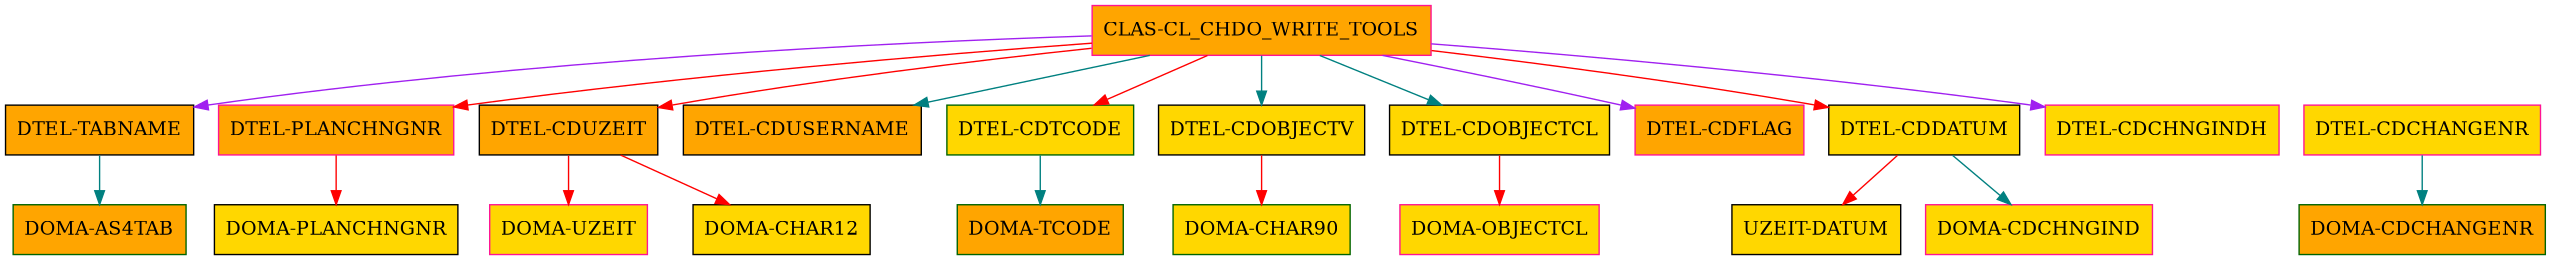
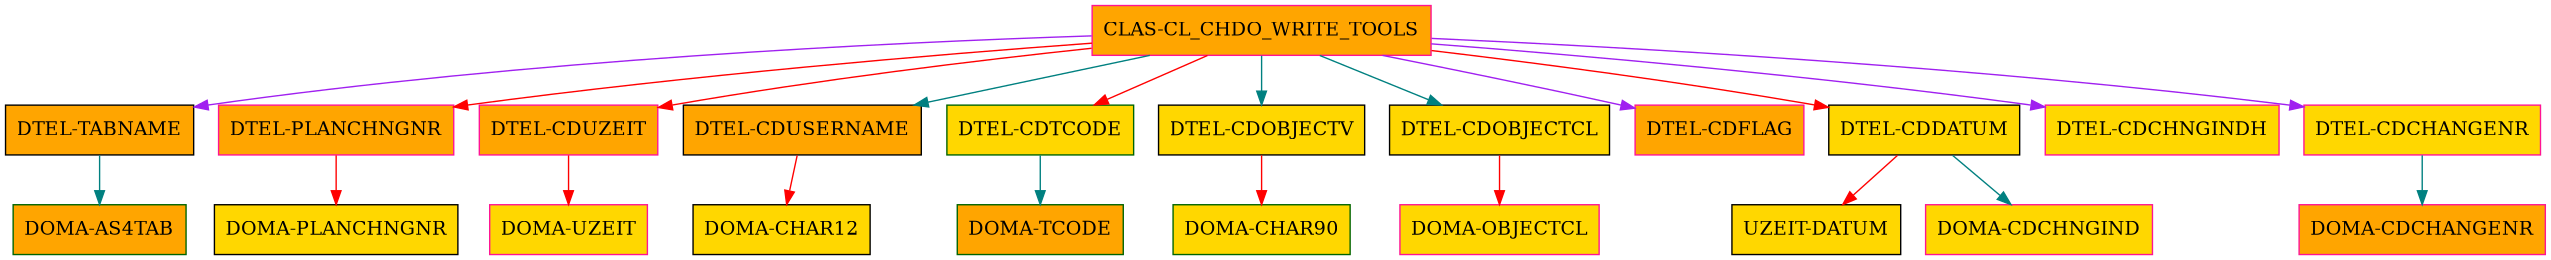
none -> (1861, 64)
(569, 130) -> (569, 130)
(669, 177) -> (793, 173)
(2422, 230) -> (2422, 230)
